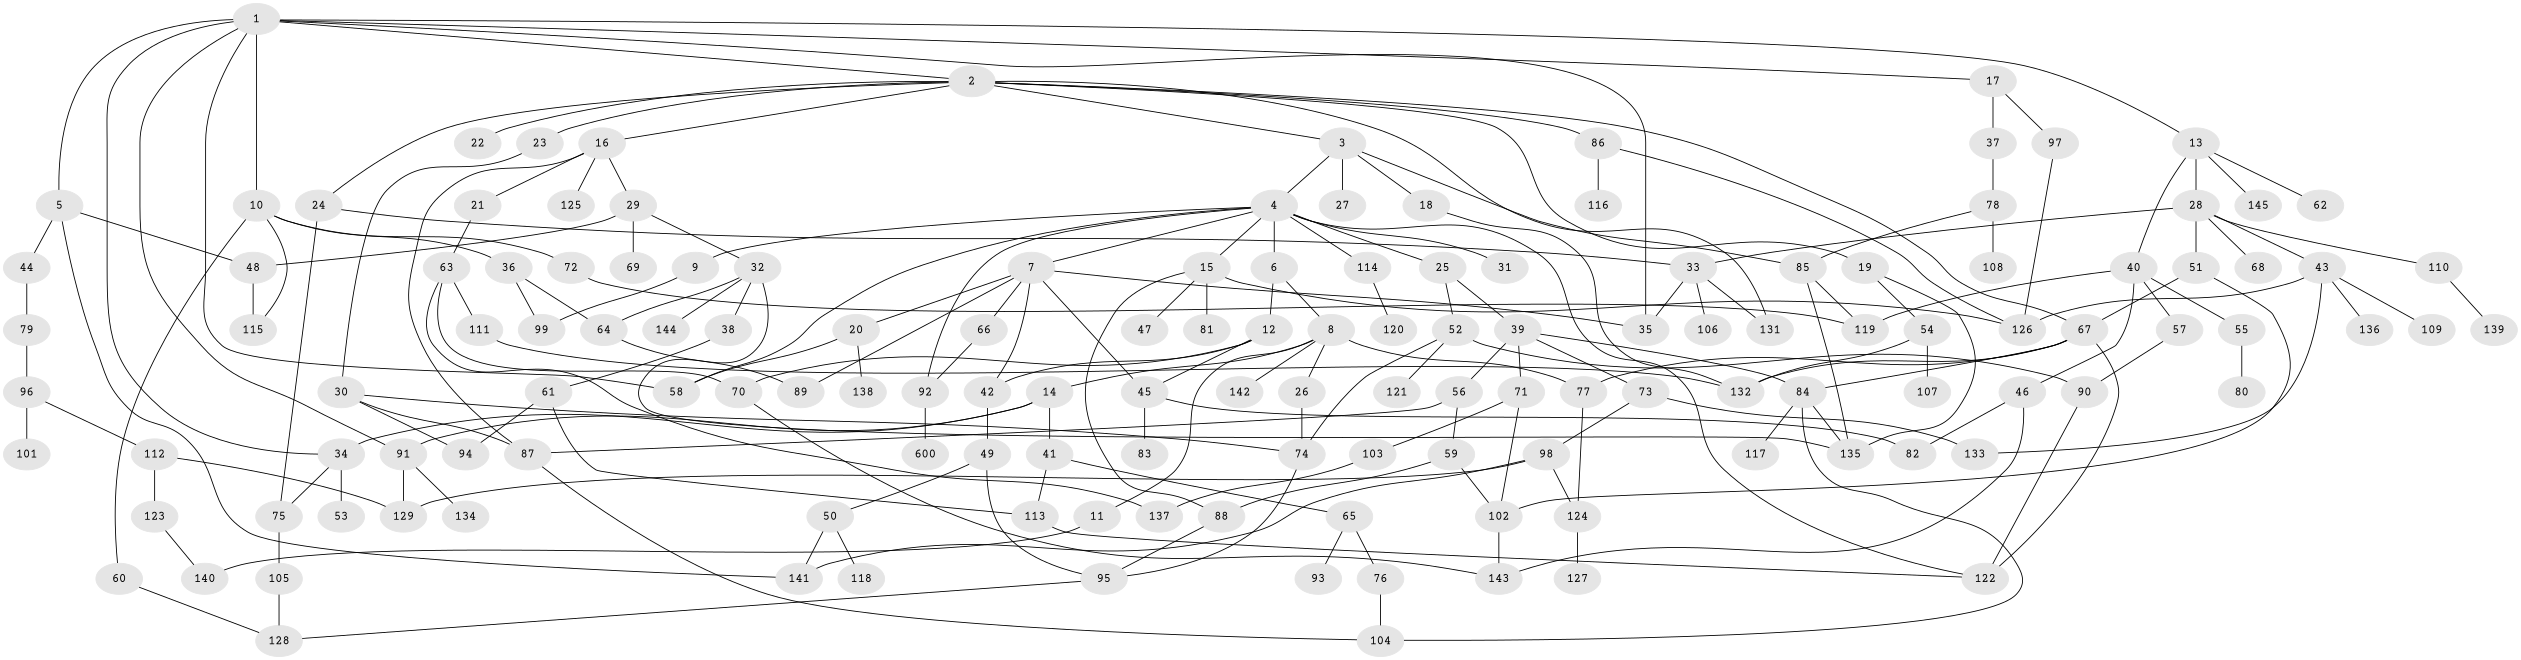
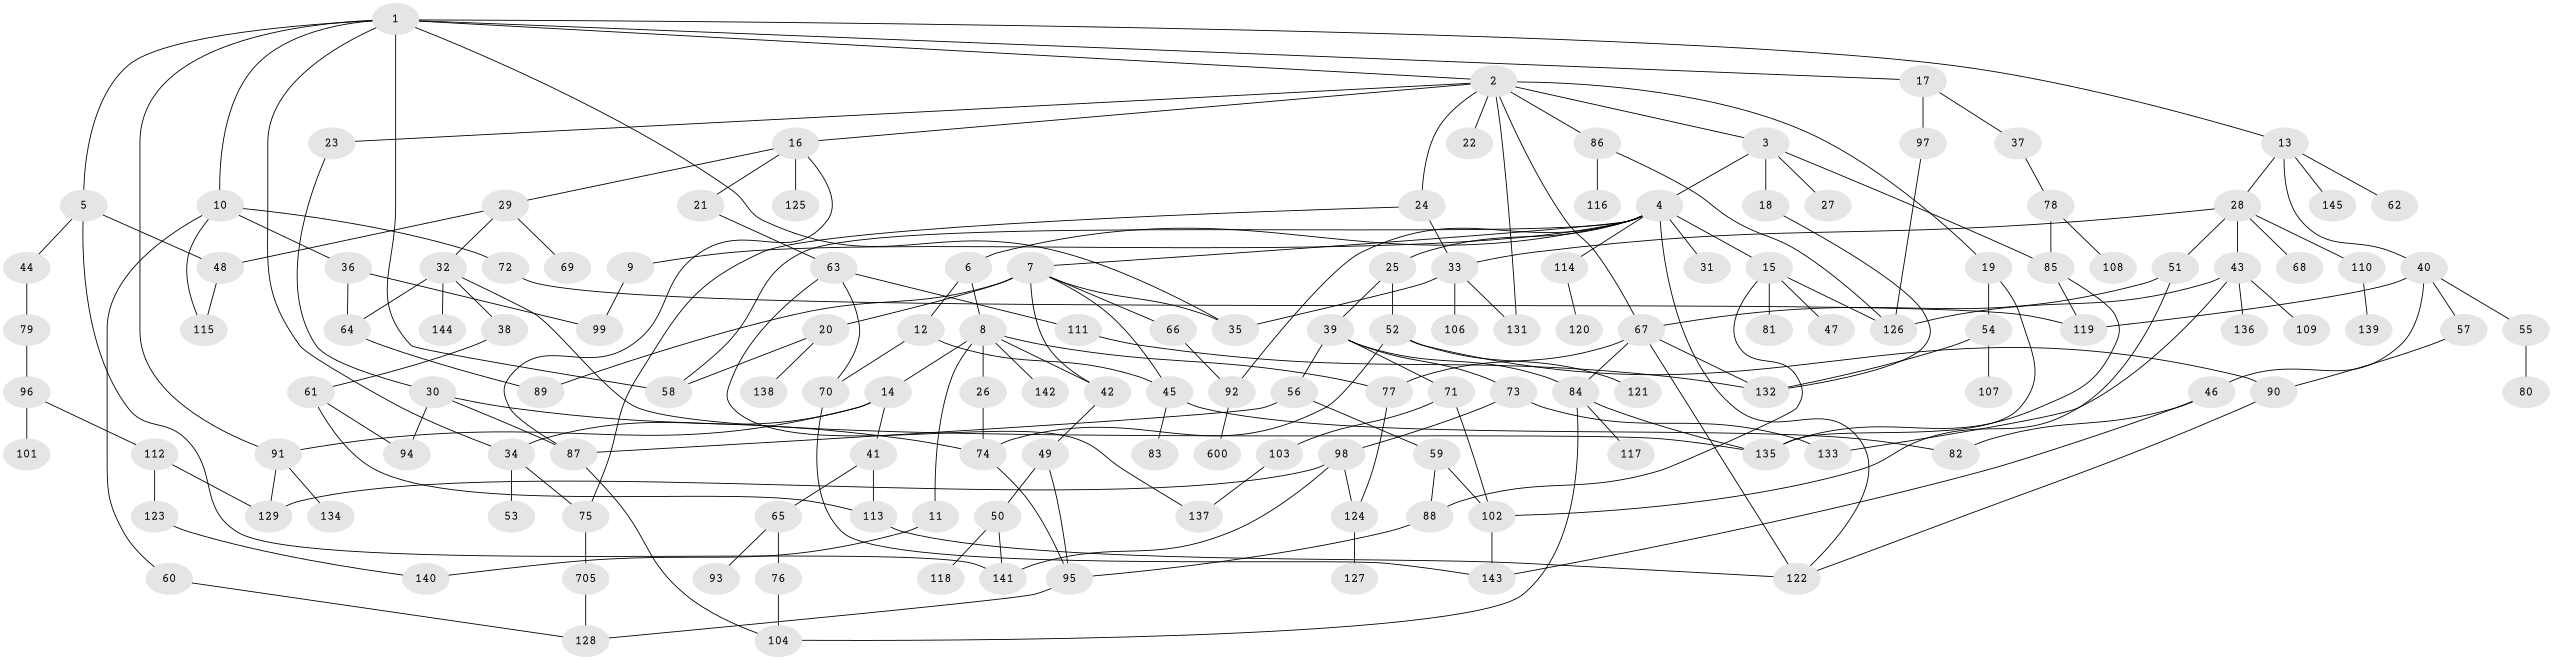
(1128, 361) -> (1032, 355)
(279, 579) -> (586, 579)
